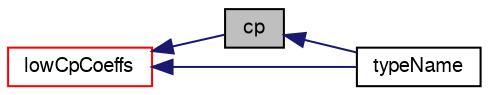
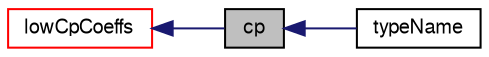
(265, 67) -> none
